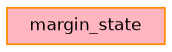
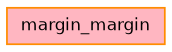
(86, 26) -> (86, 26)
